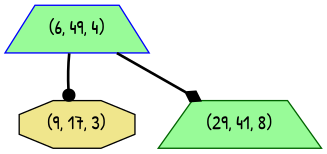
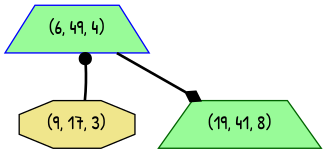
(68, 72) -> (86, 82)
(240, 124) -> (240, 124)
